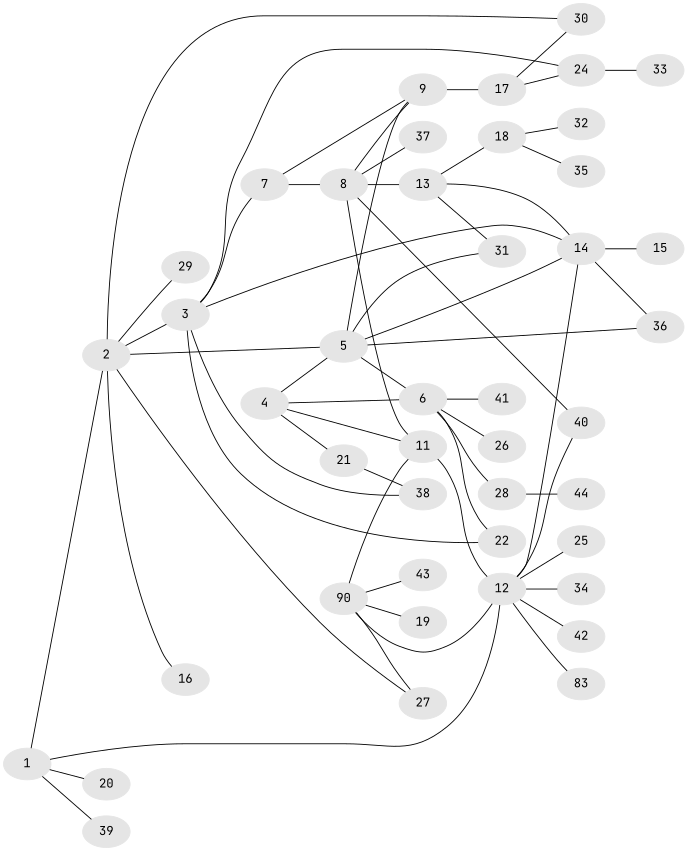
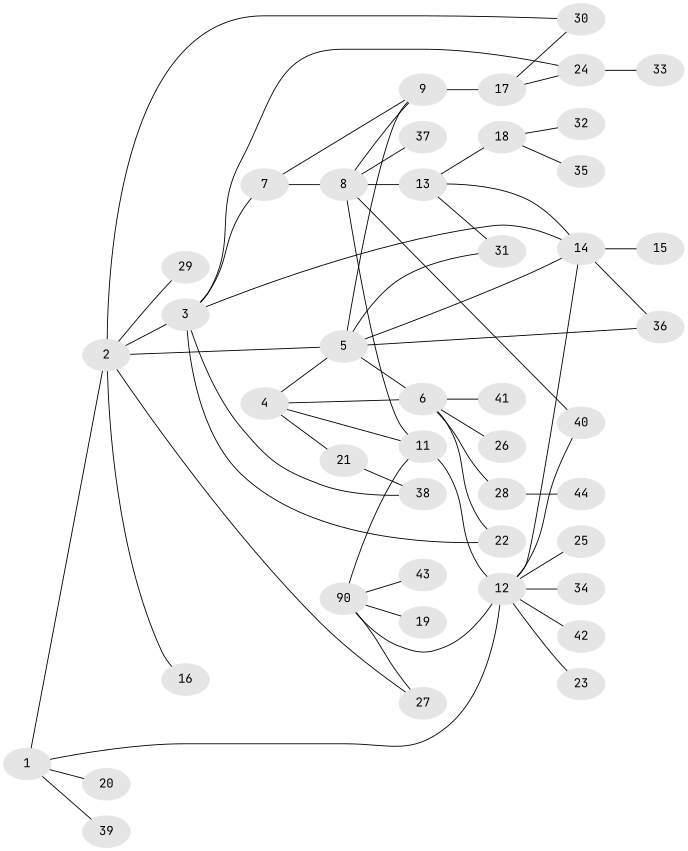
(581, 684) -> (581, 684)
